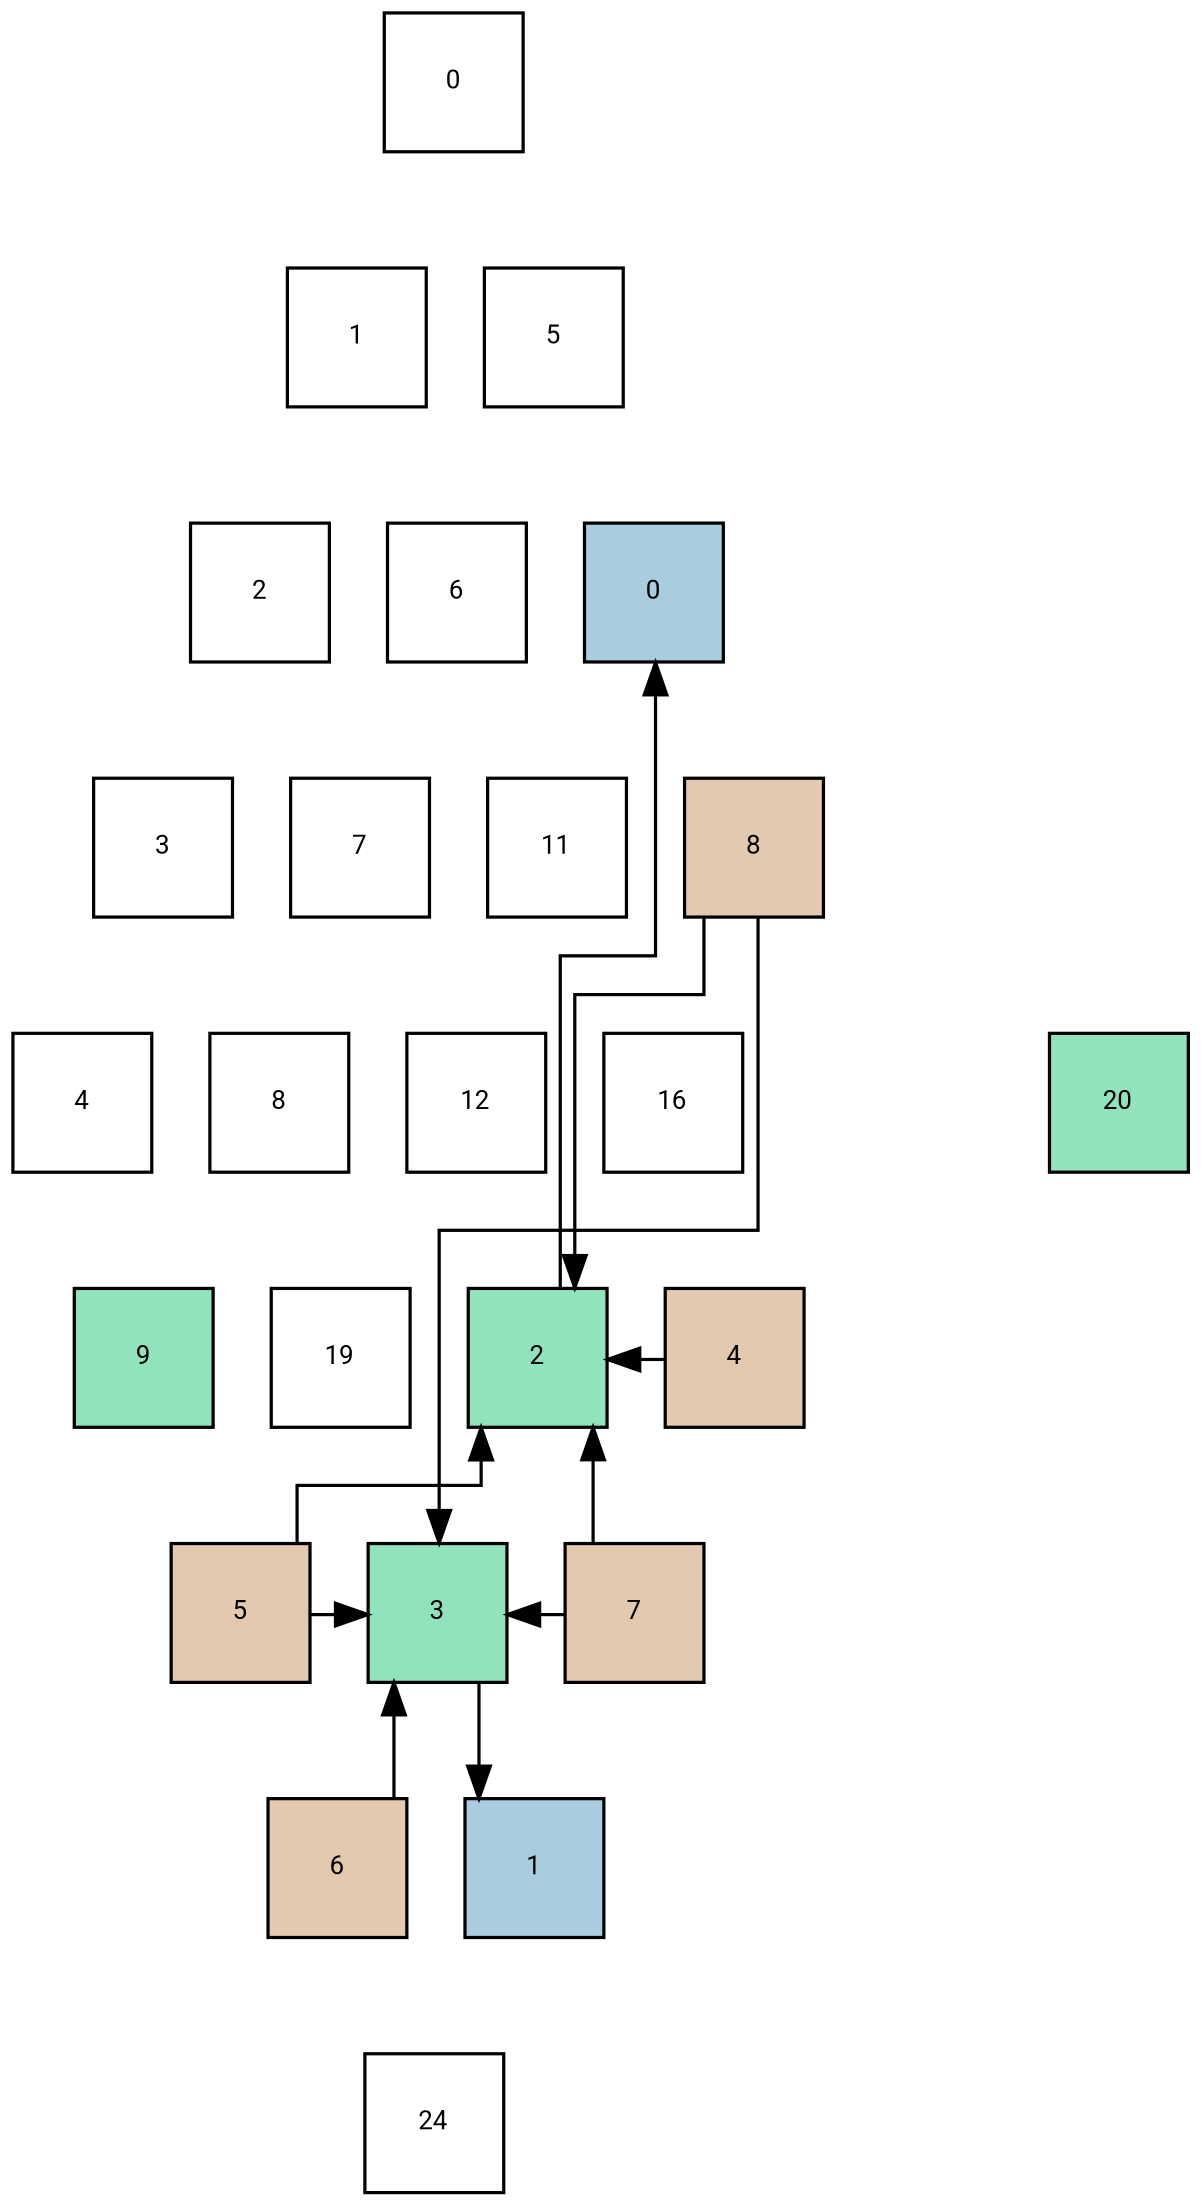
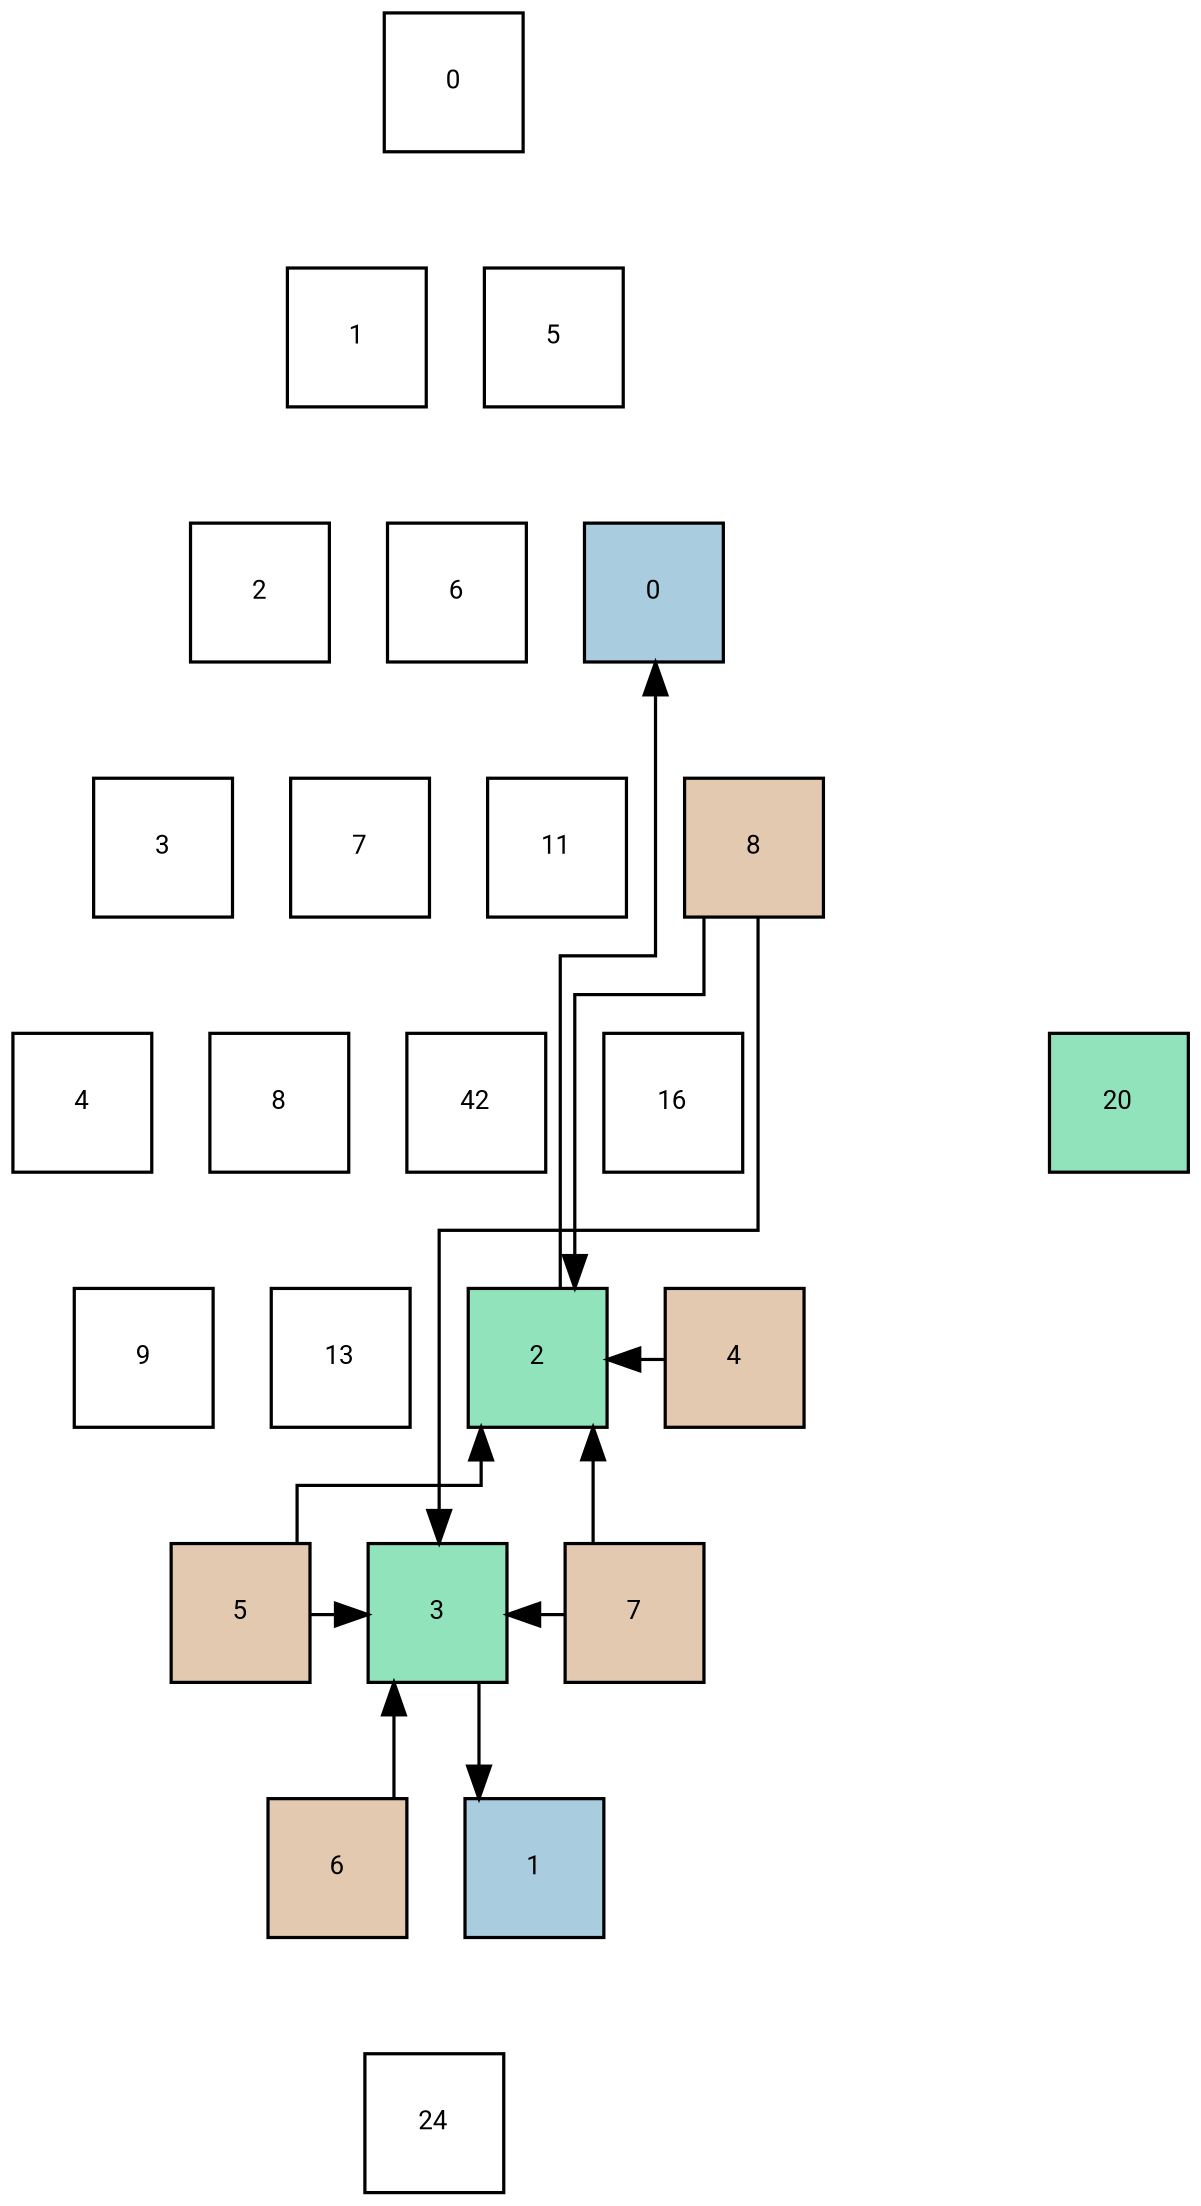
(476, 1103) -> (476, 1103)
(144, 1358) -> (144, 1358)
(341, 1358) -> (341, 1358)
